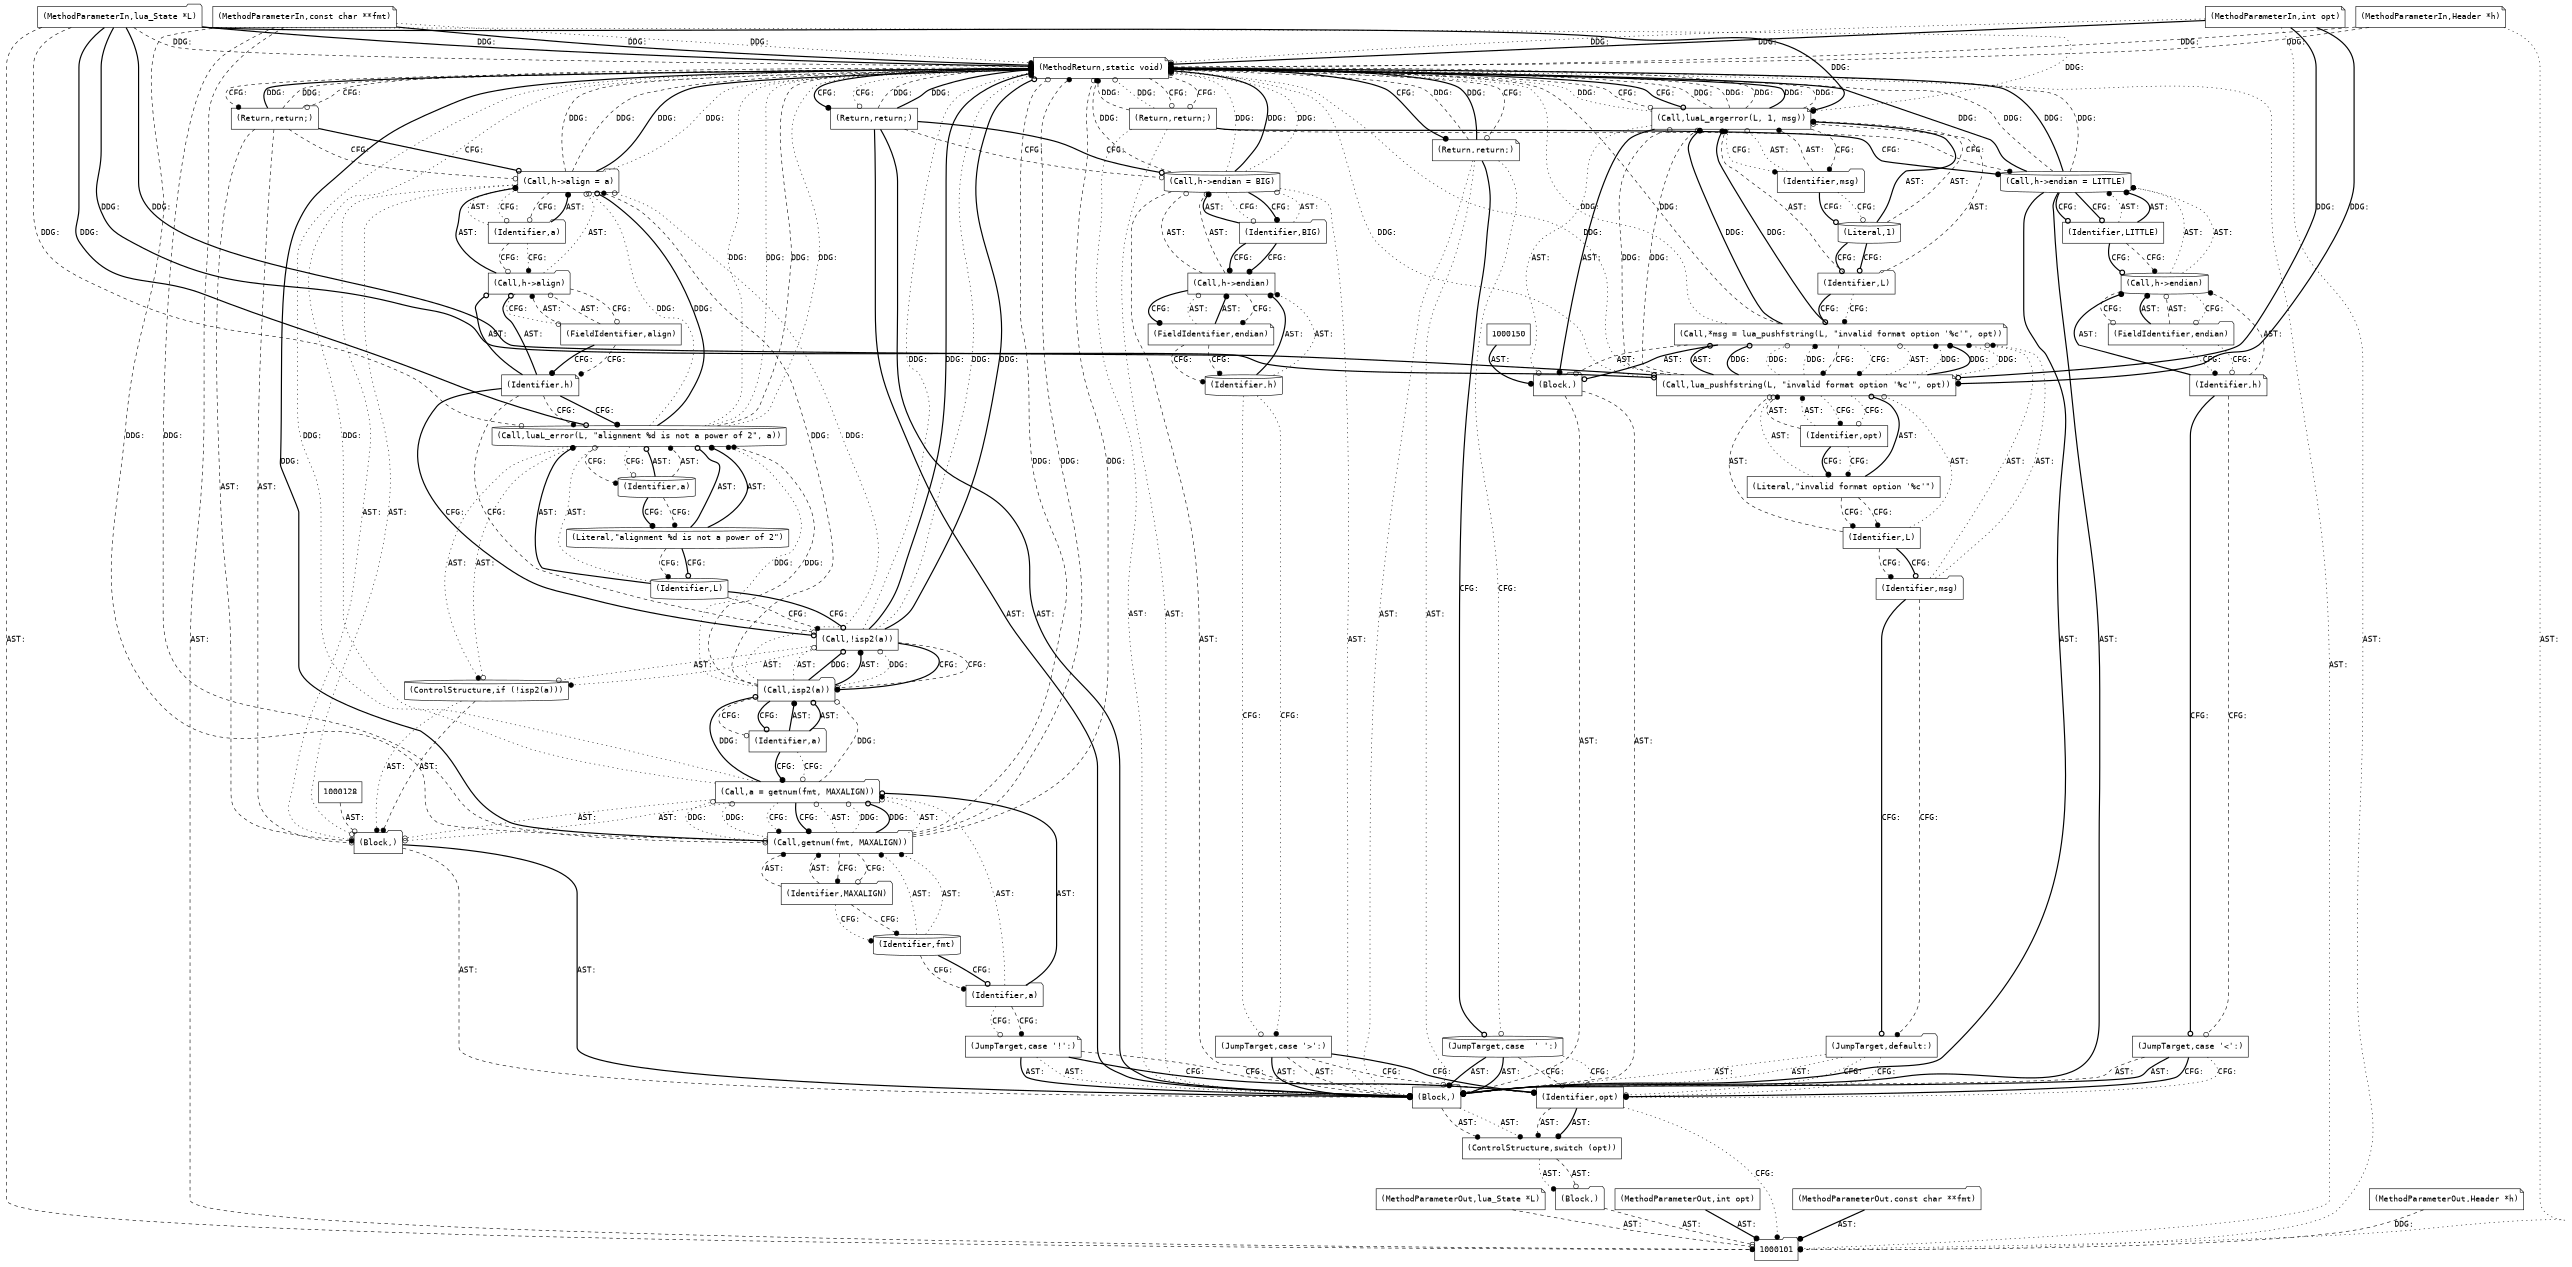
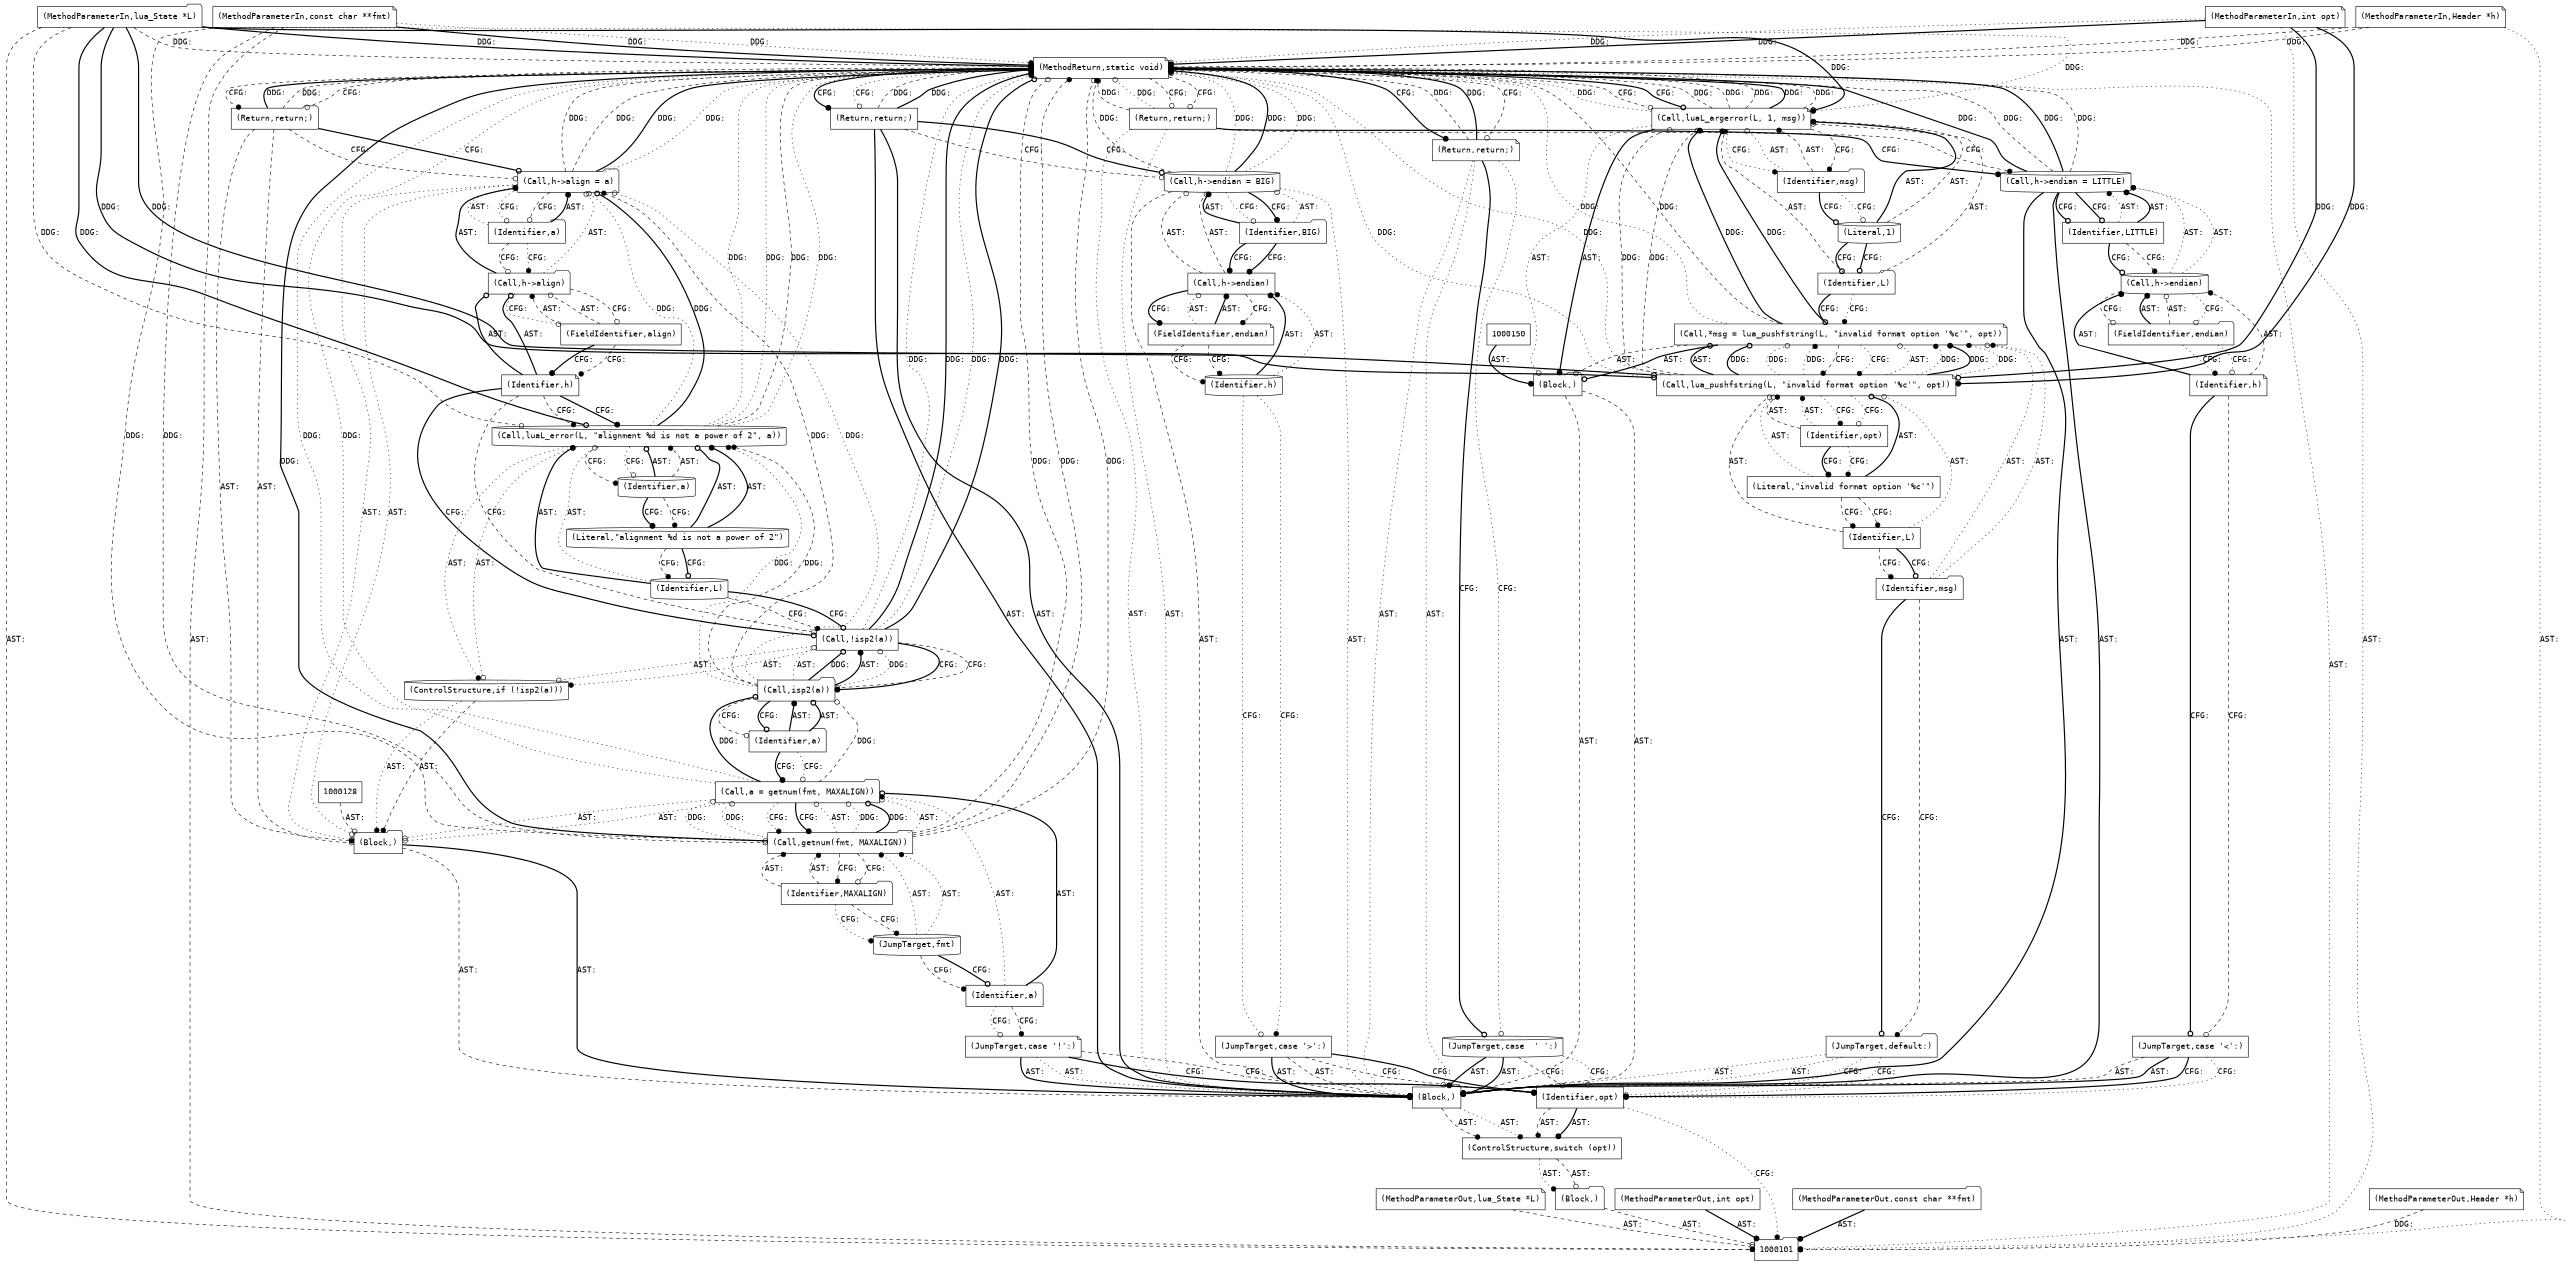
(917, 945) -> (917, 945)
